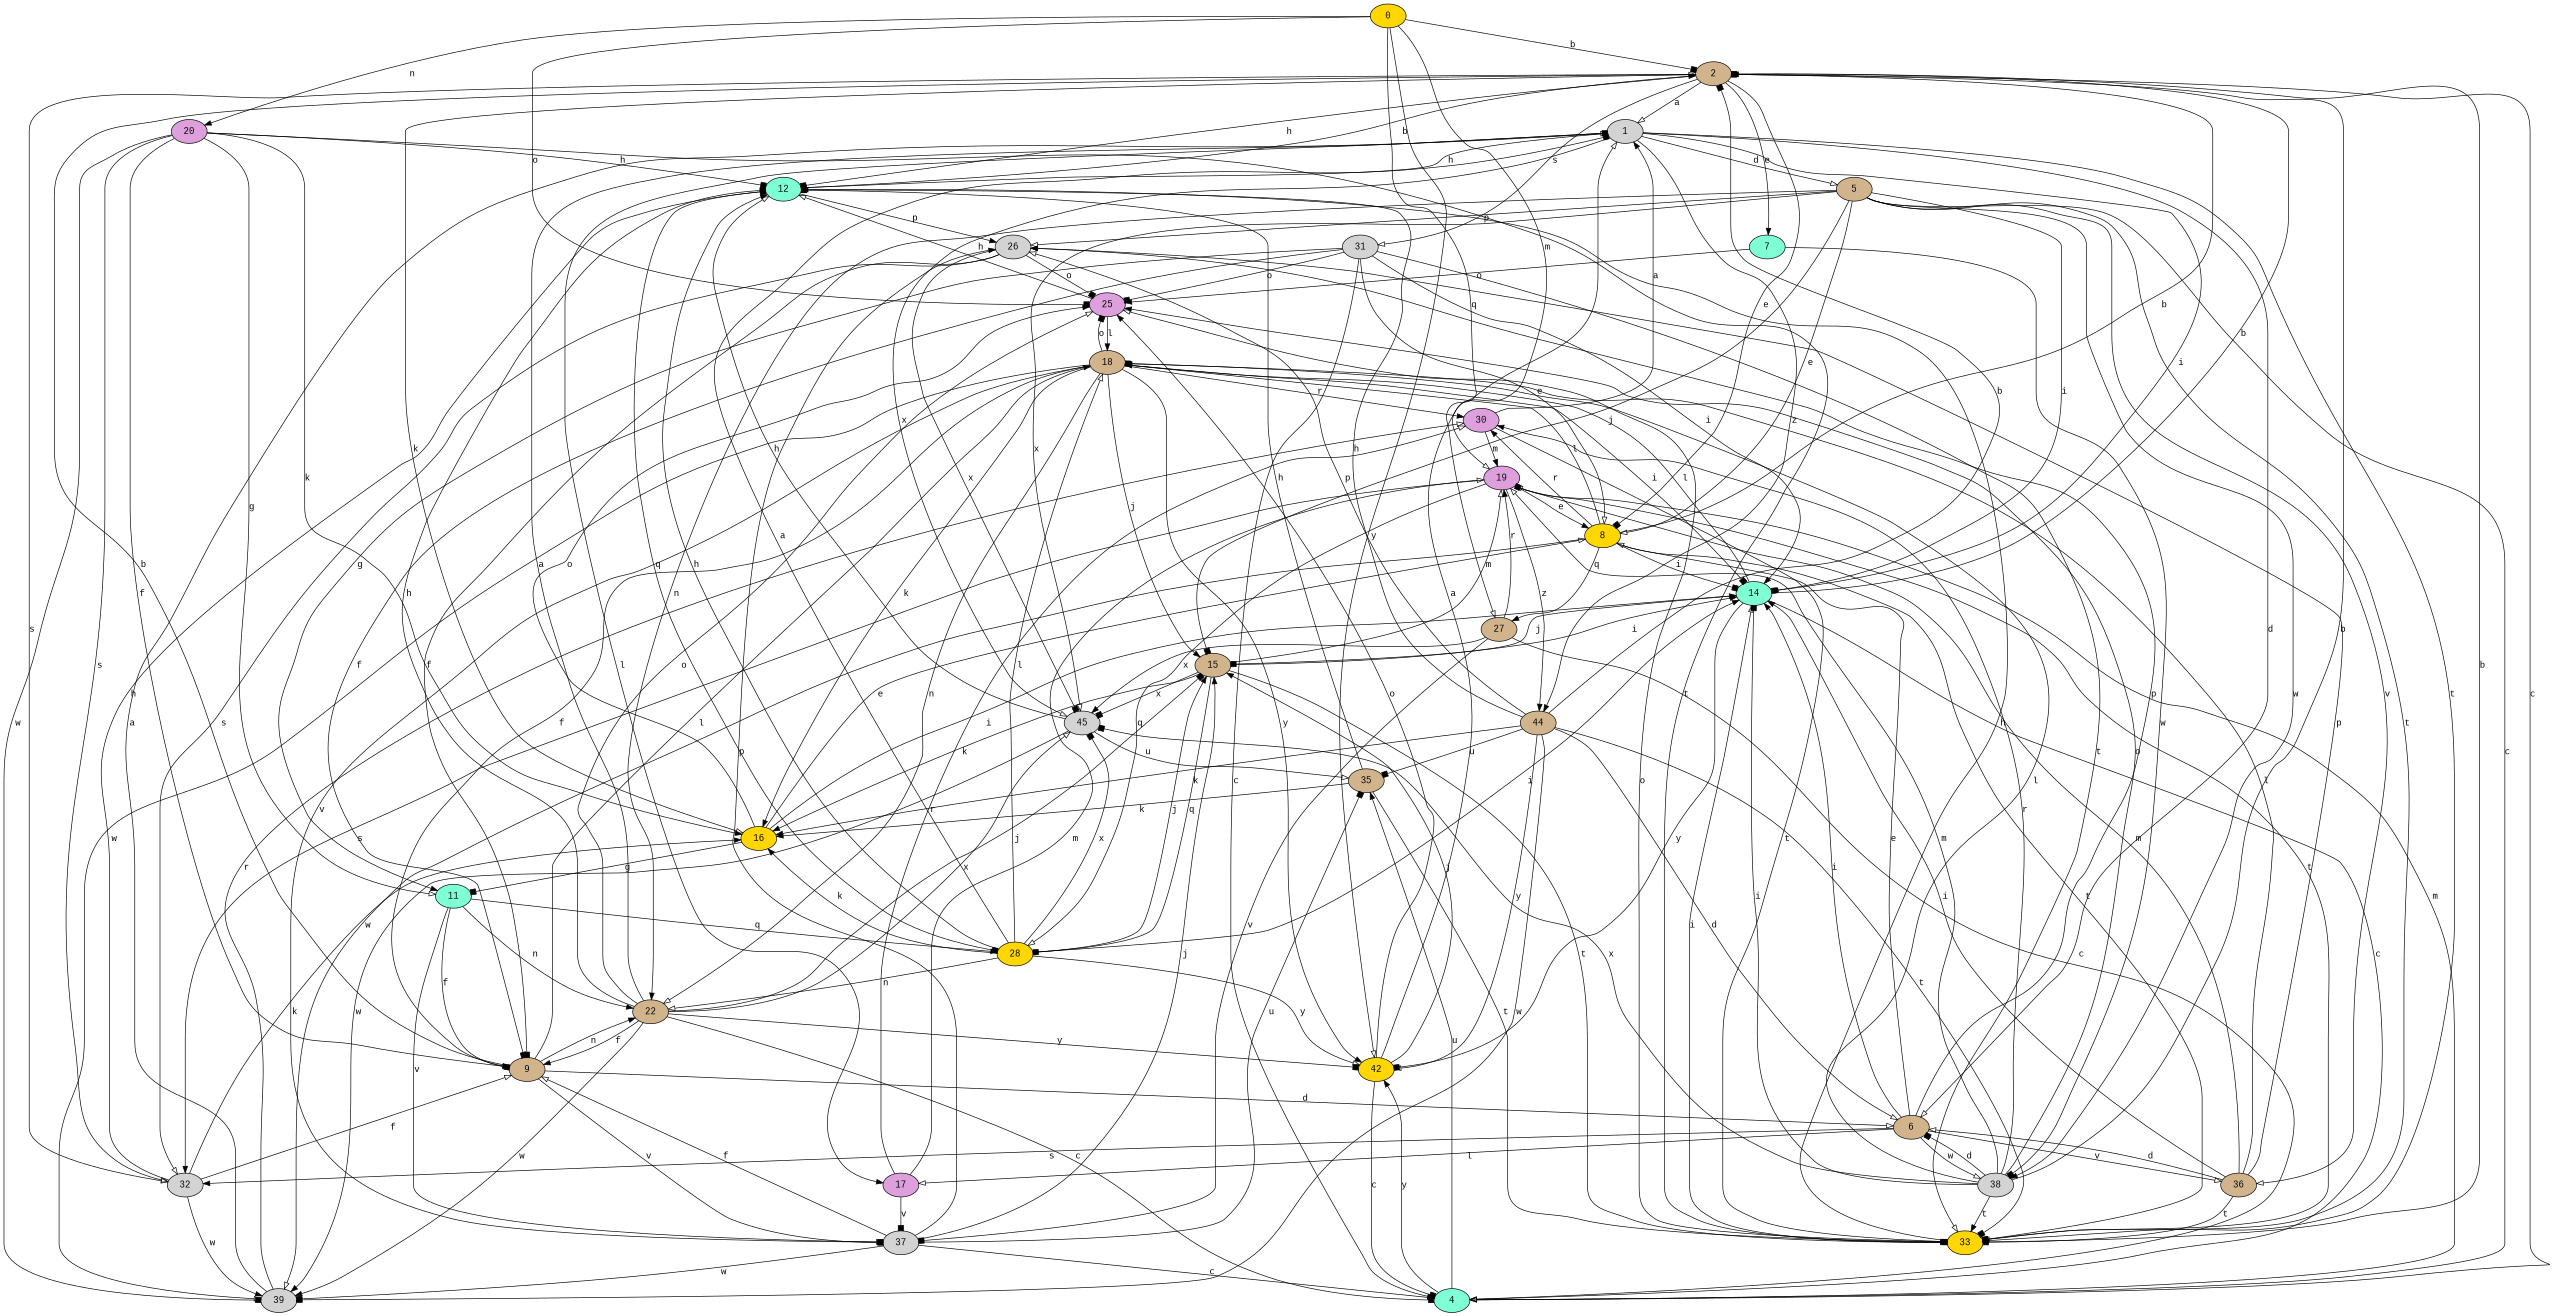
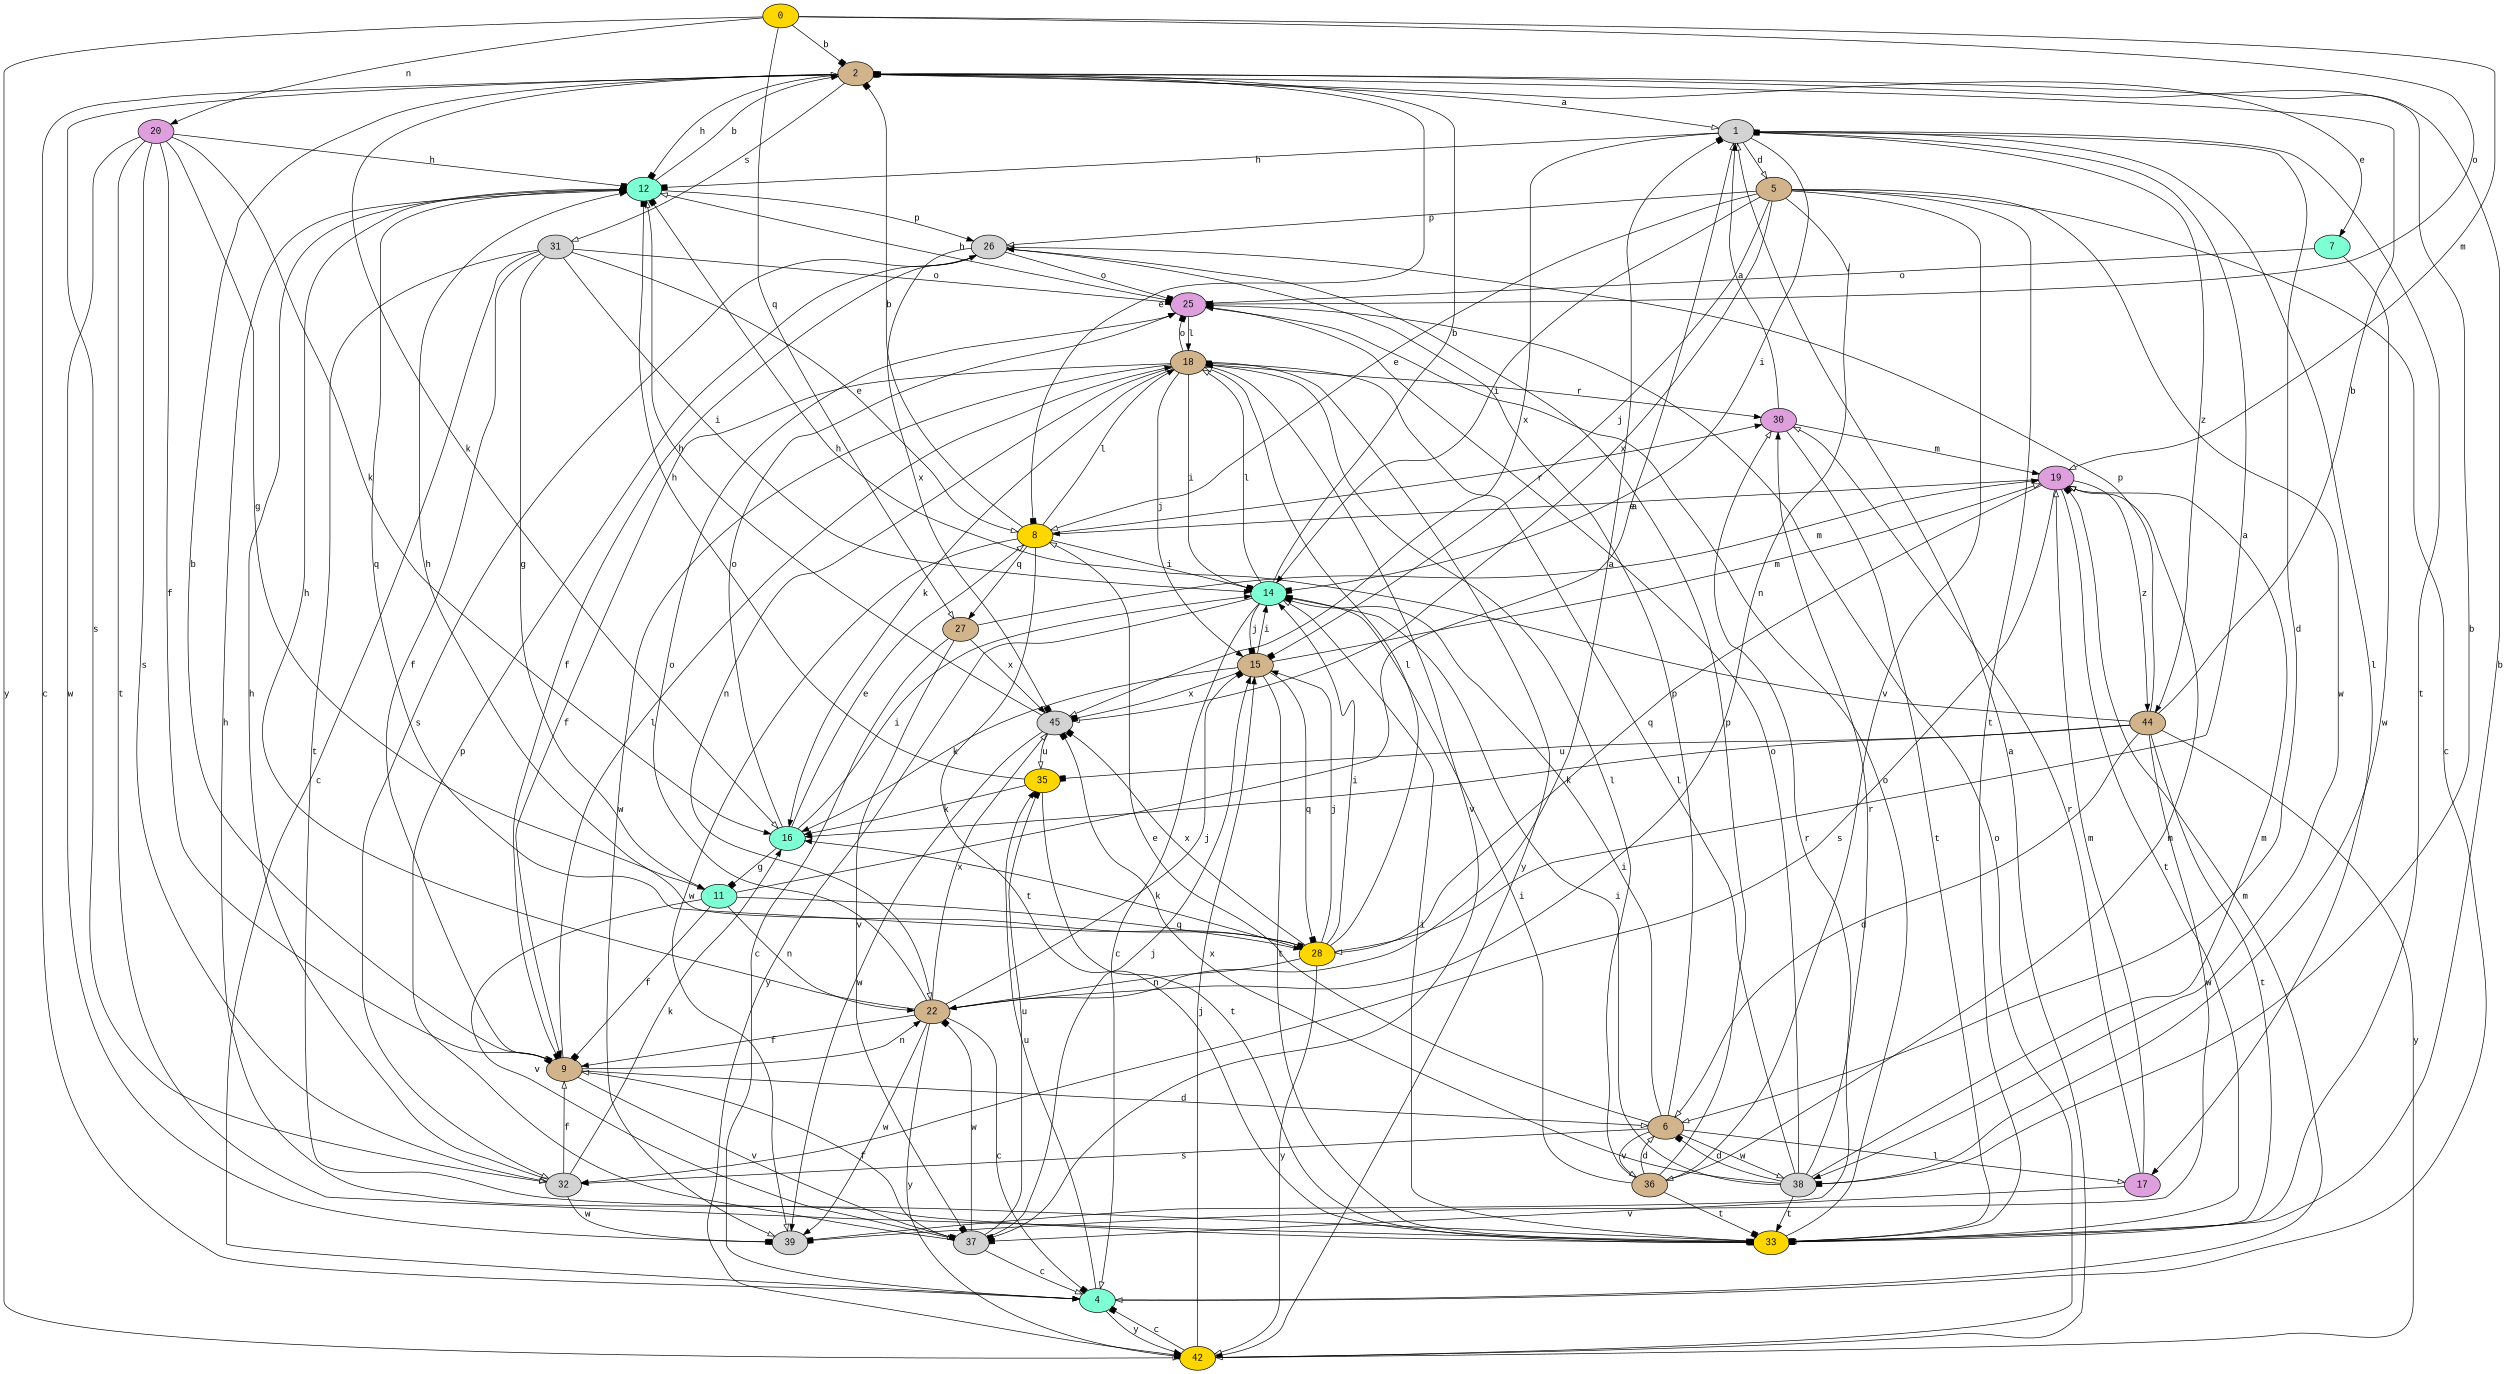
(425, 247) -> (1388, 735)
(1513, 536) -> (1819, 536)
(1366, 781) -> (1042, 781)
(759, 838) -> (787, 838)
(594, 1280) -> (971, 1125)
